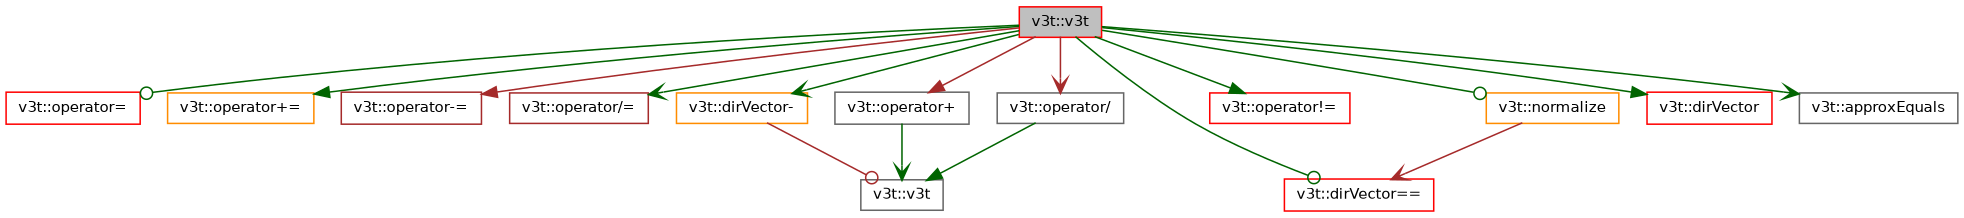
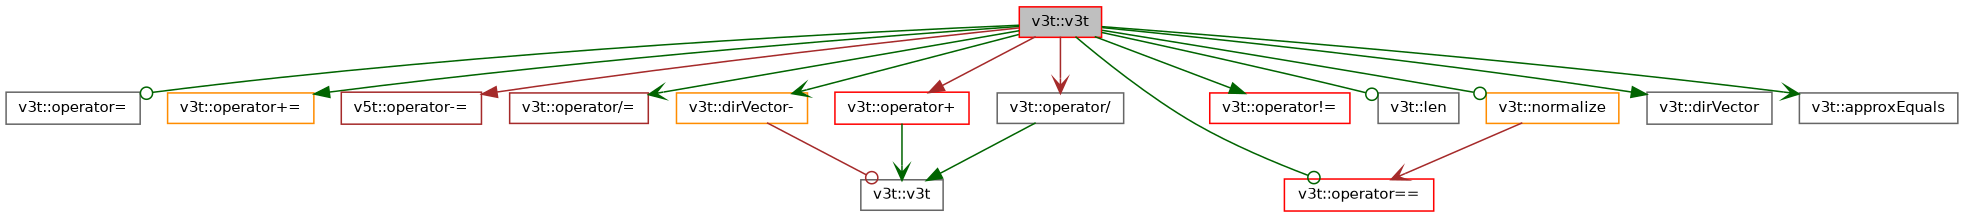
(73, 108) -> (73, 108)
(411, 108) -> (411, 108)
(902, 108) -> (902, 108)
none -> (1418, 108)
(1709, 108) -> (1709, 108)
(1359, 195) -> (1359, 195)
